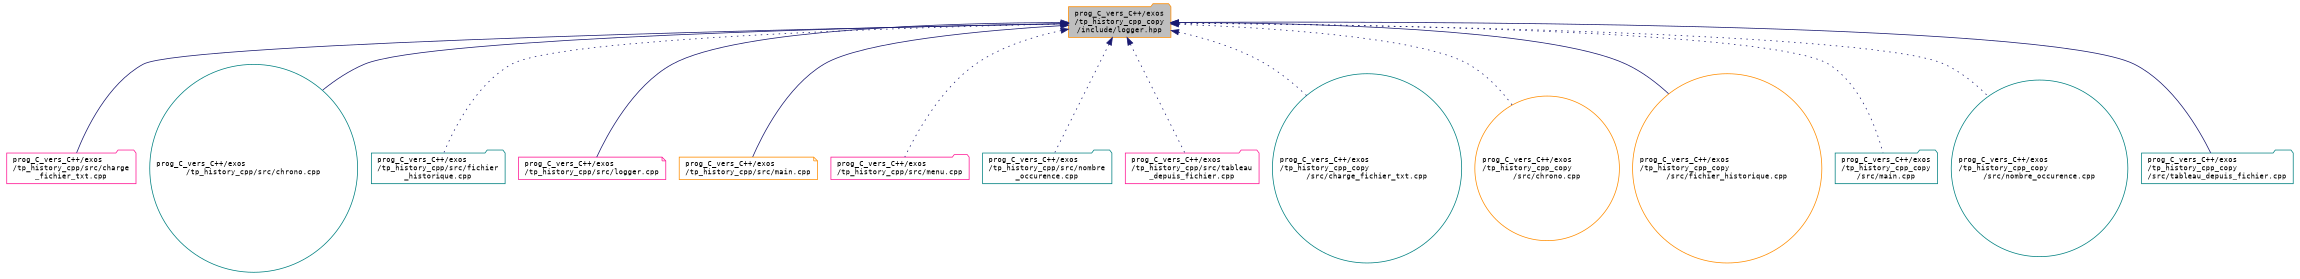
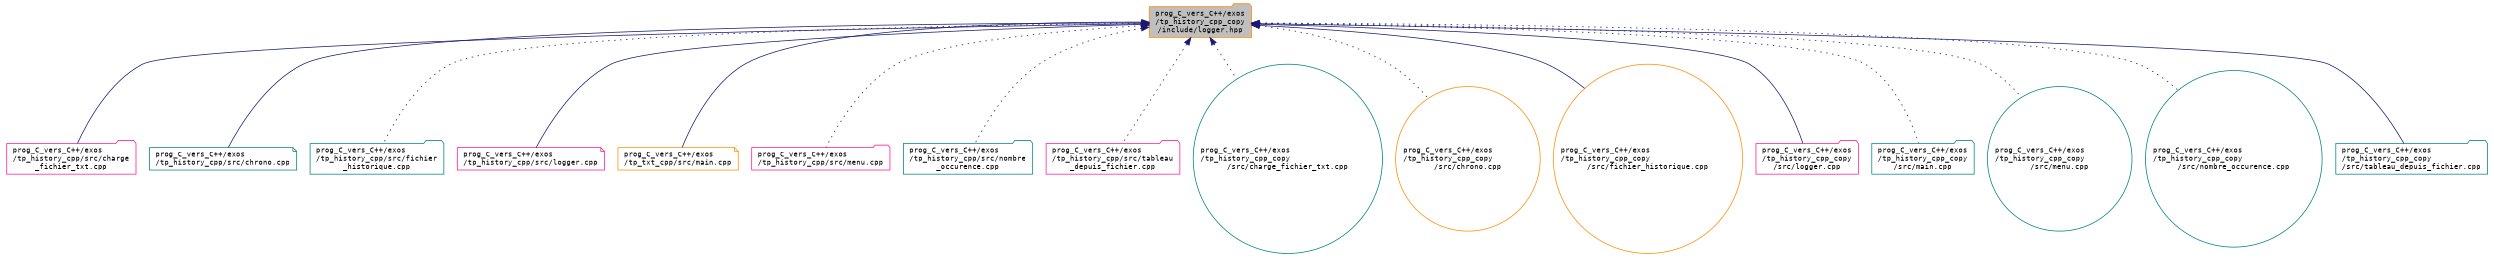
none -> (1807, 159)
none -> (2060, 159)
(254, 168) -> (223, 159)
(748, 168) -> (678, 159)
